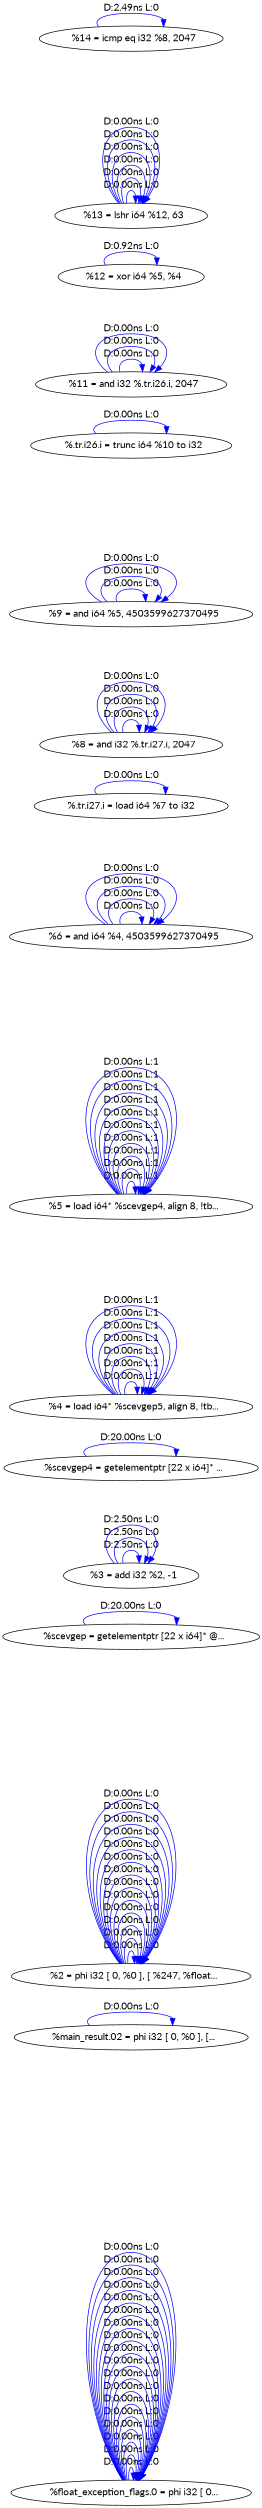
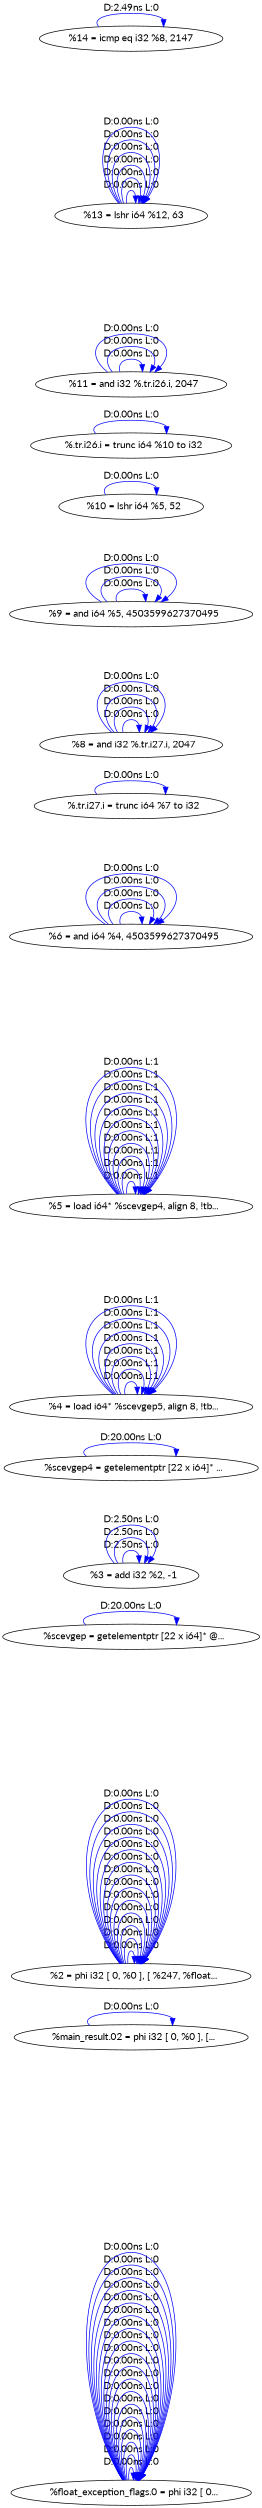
(131, 39) -> (131, 39)
(131, 277) -> none
none -> (131, 507)
(131, 806) -> (131, 806)
